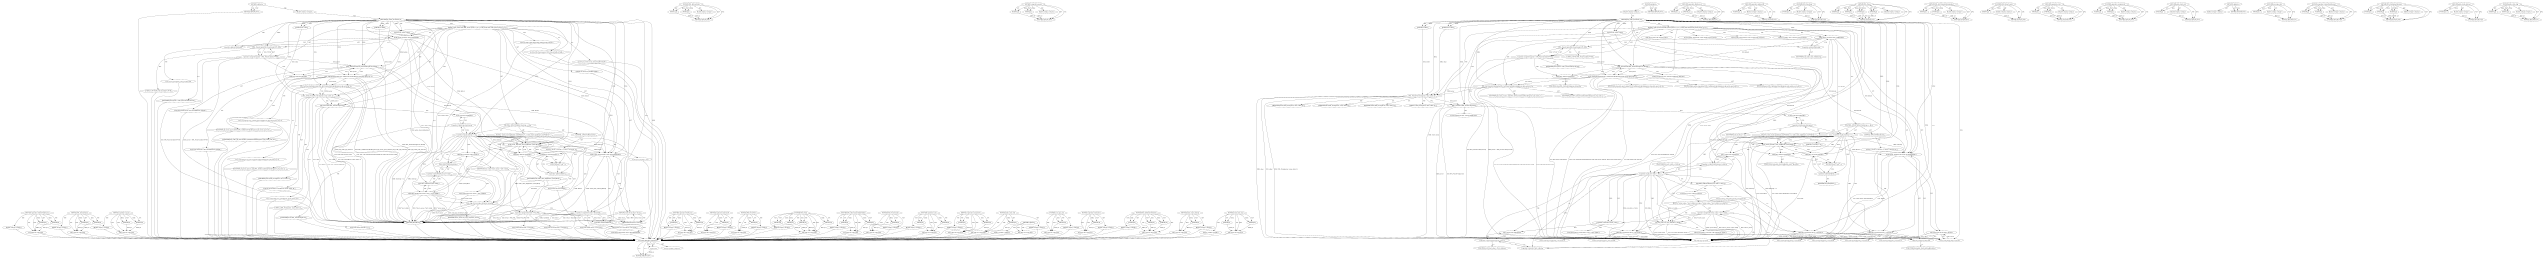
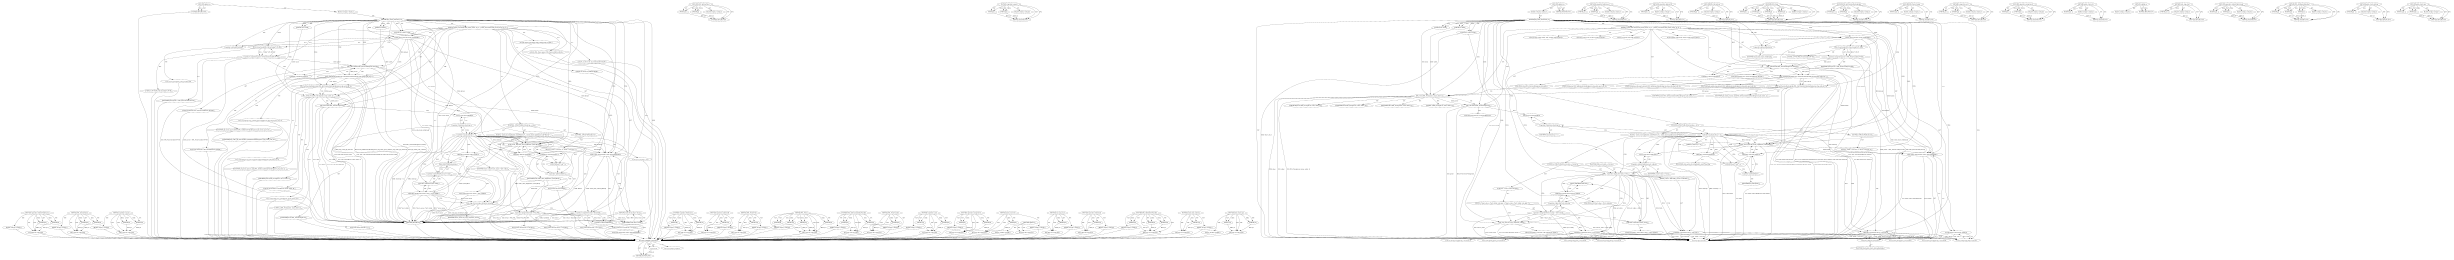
none -> (1659, 174)
(1679, 178) -> (1591, 169)
